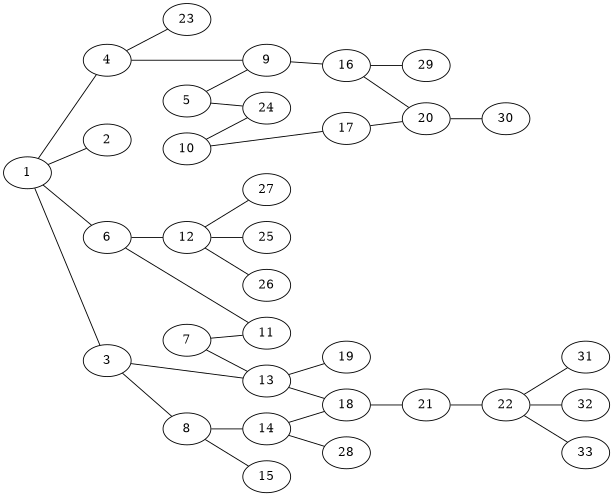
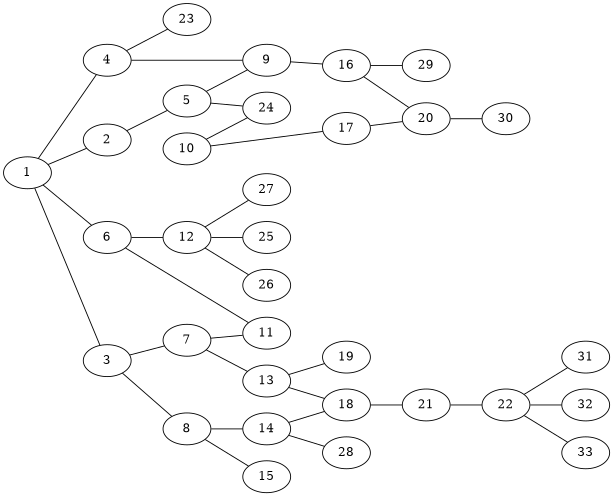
none -> (147, 120)
(187, 371) -> (147, 350)
